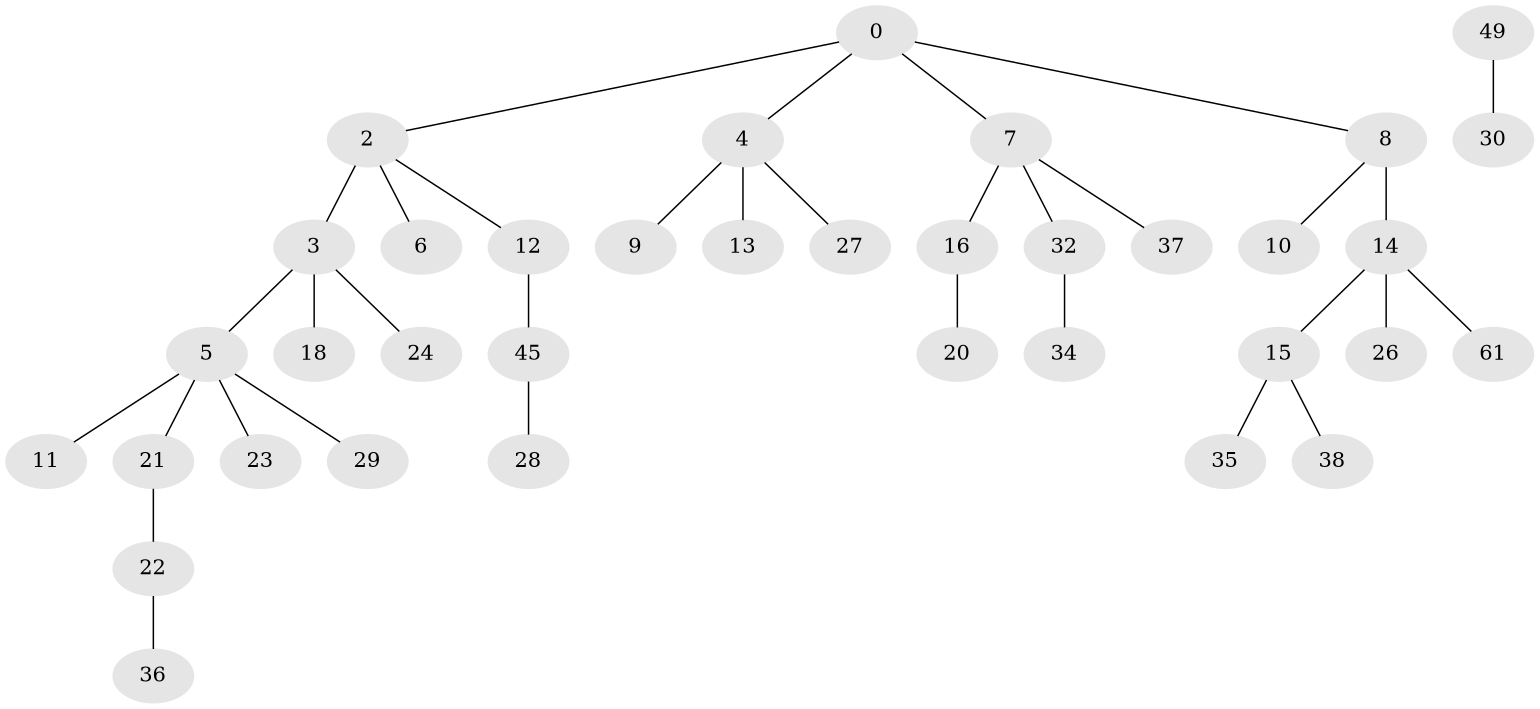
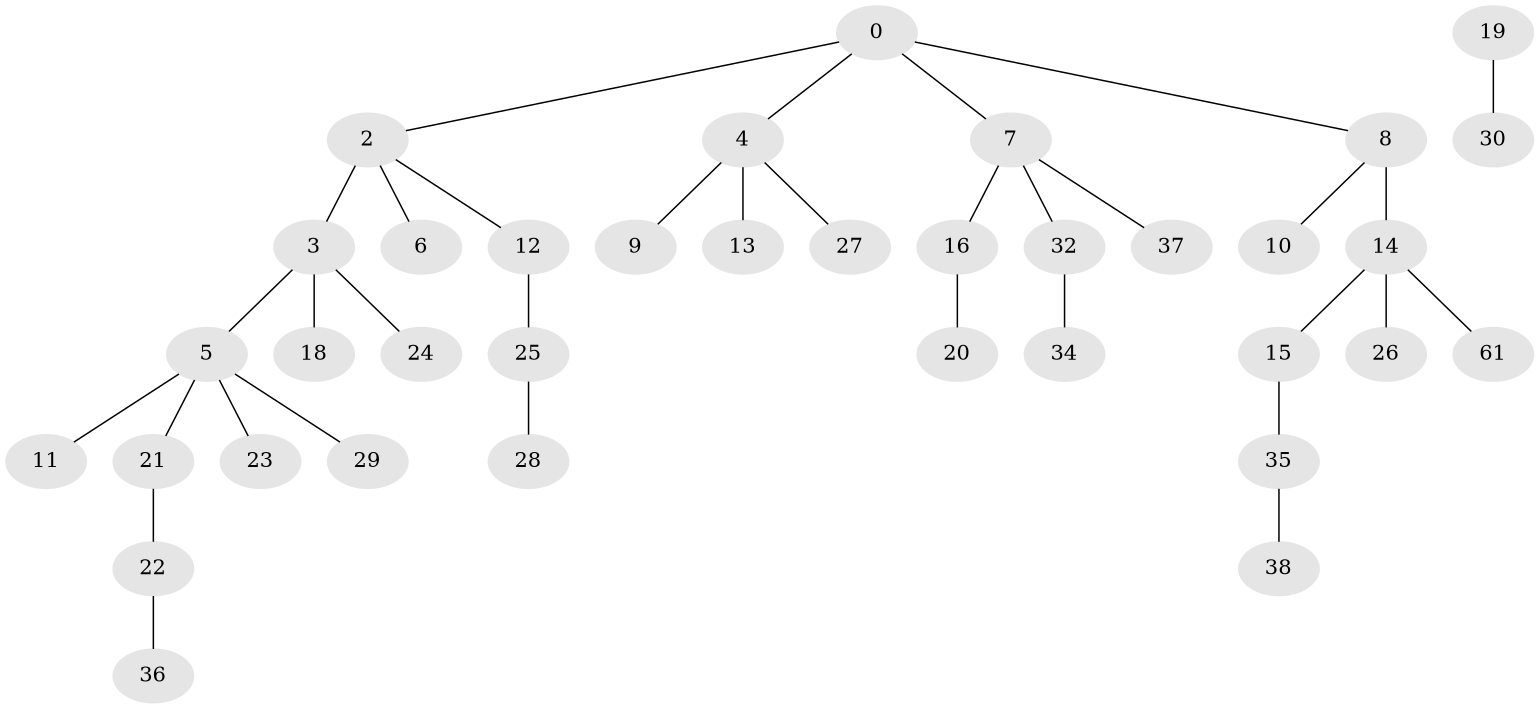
(1493, 33) -> (1493, 33)
(529, 354) -> (529, 354)
(1306, 408) -> (1279, 515)
